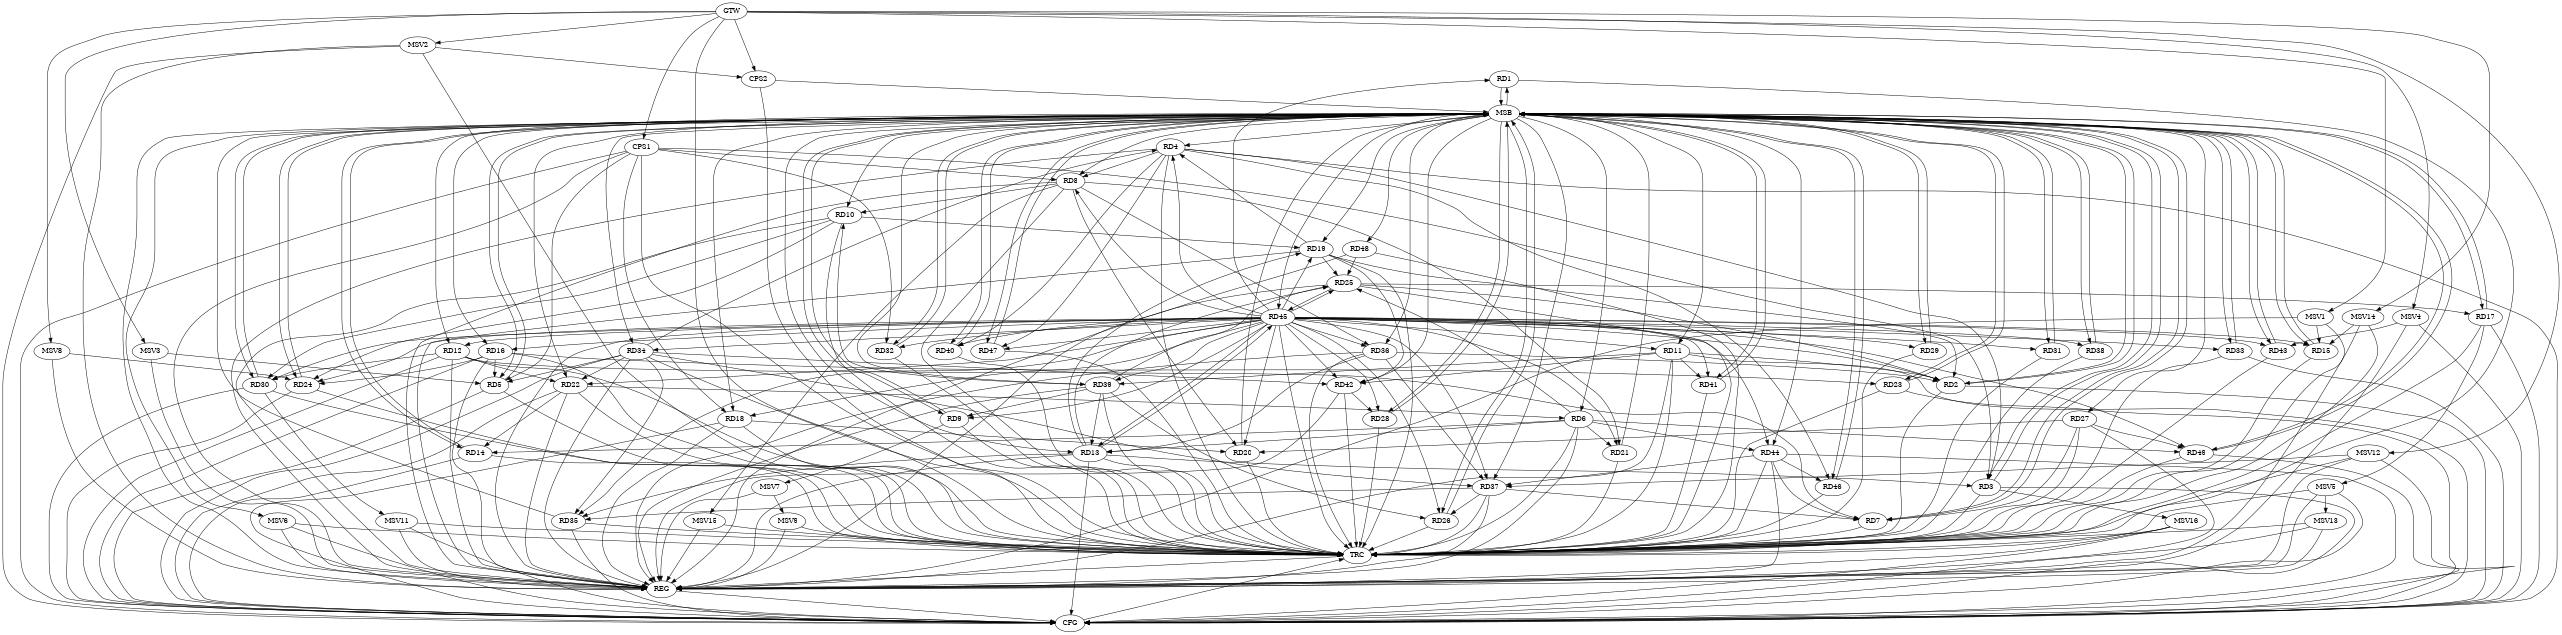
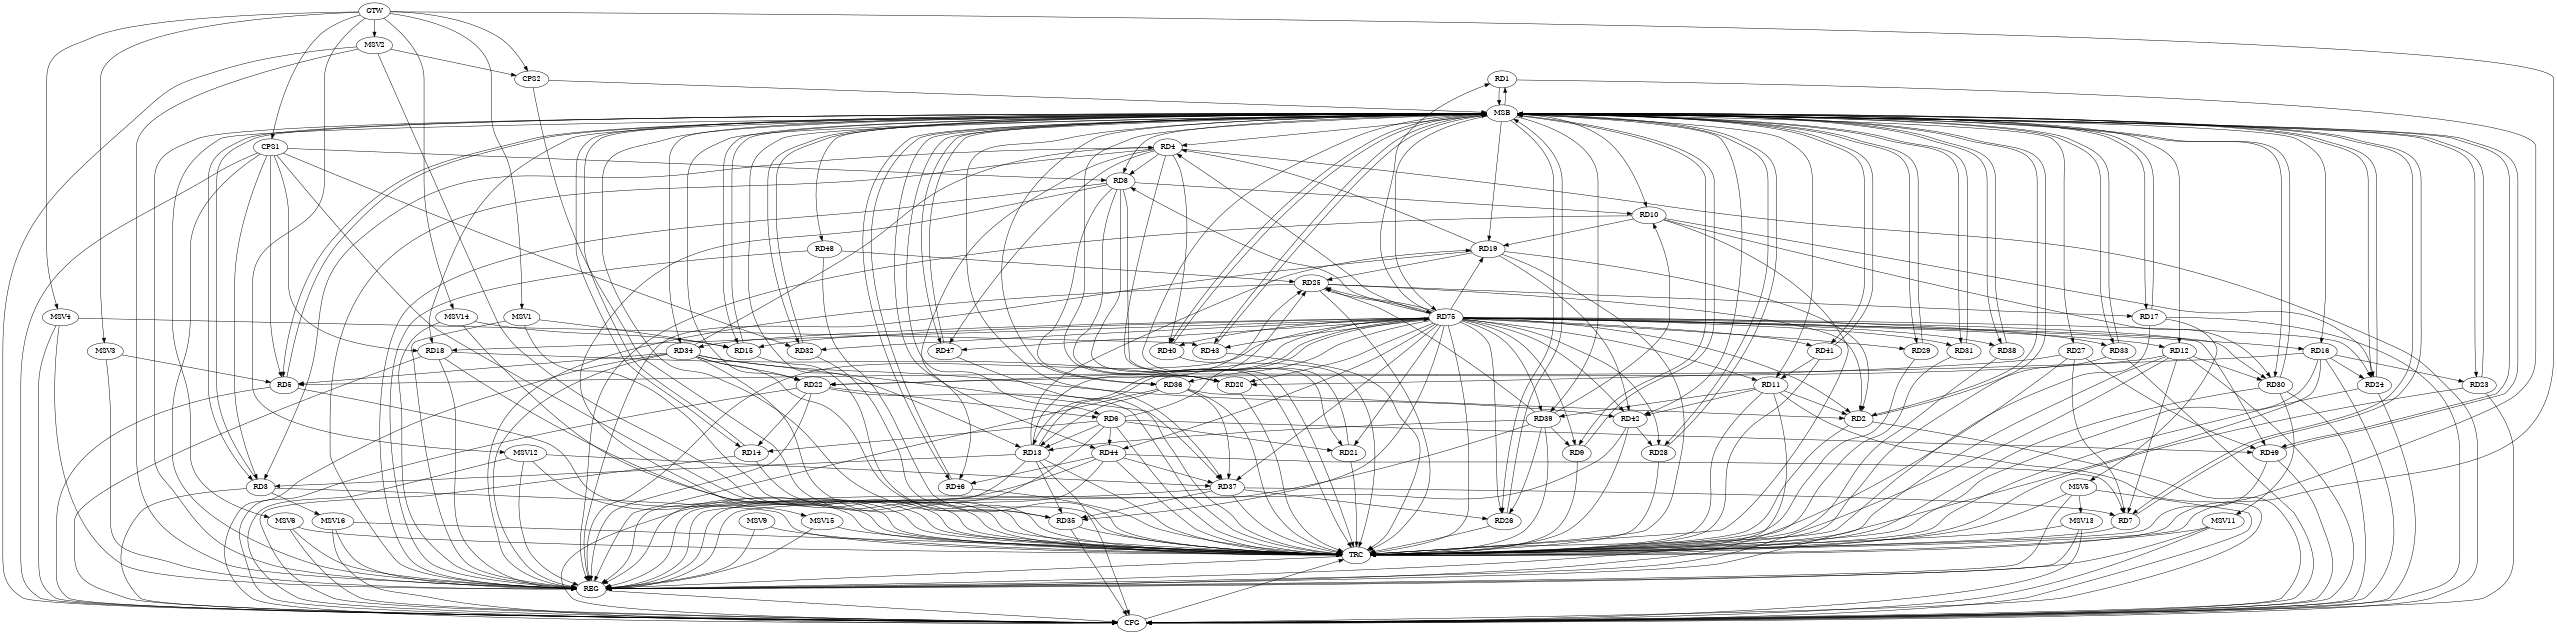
(1278, 317) -> (1446, 317)
(52, 351) -> none
(1689, 367) -> (1800, 367)
(770, 487) -> none
(1944, 533) -> none
